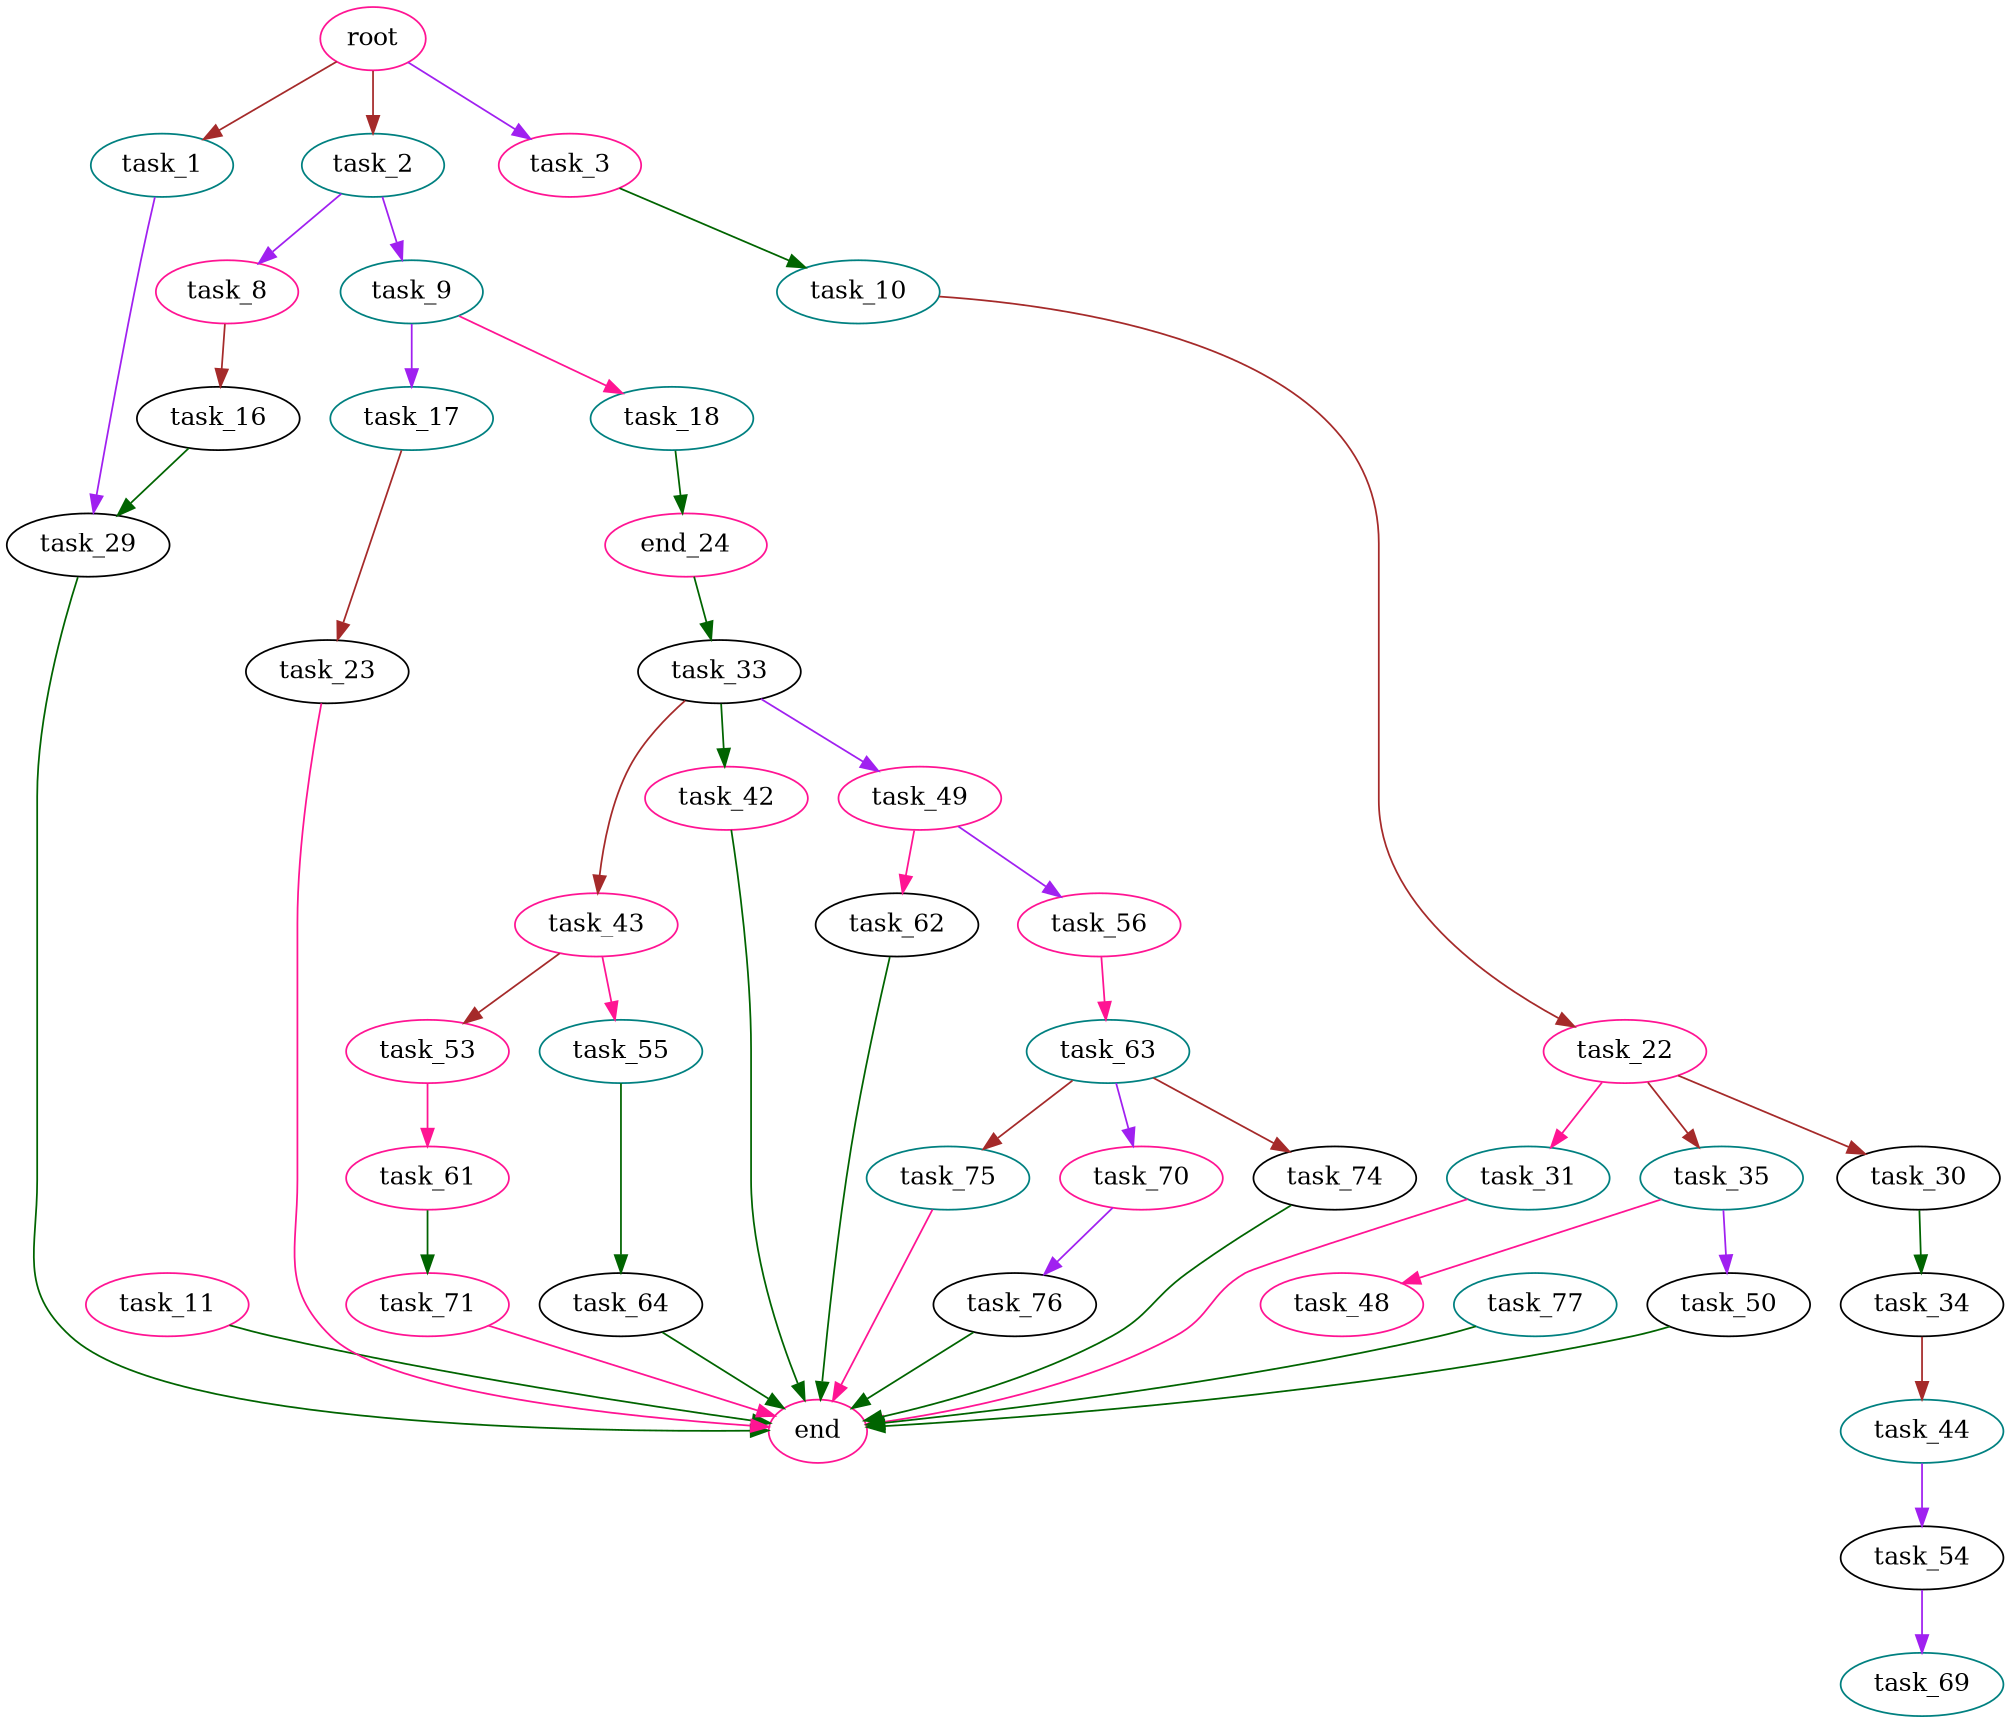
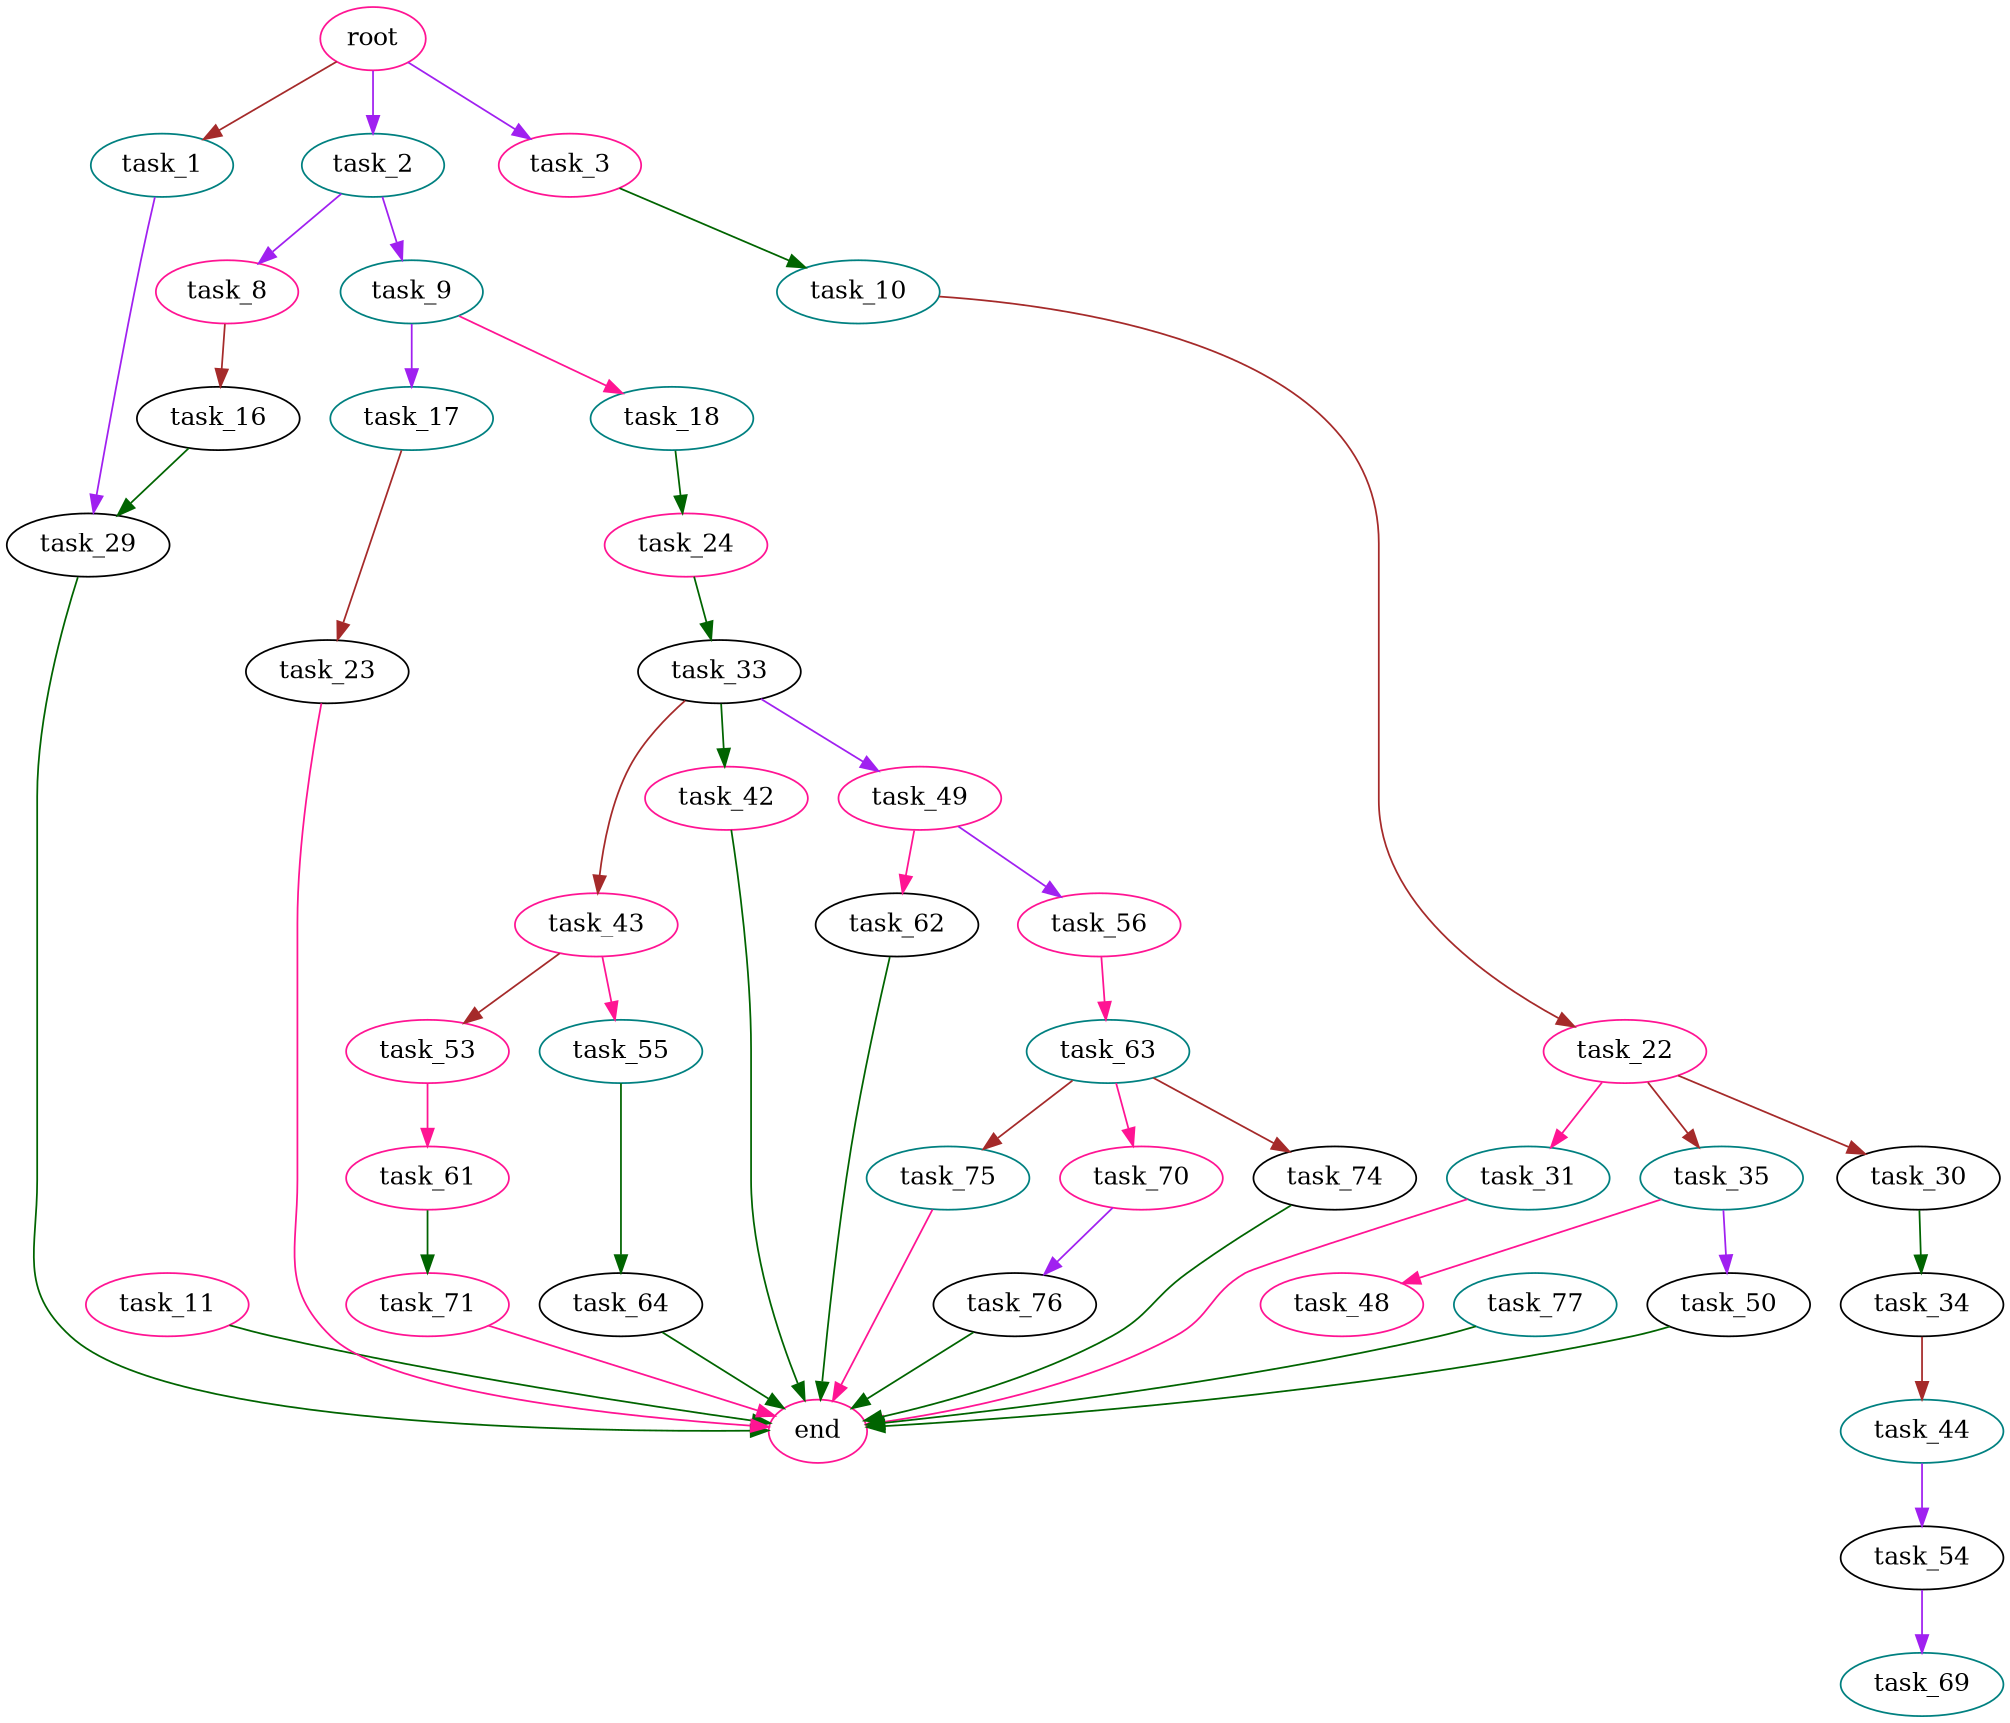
(373, 93) -> (373, 93)
(686, 545) -> (686, 545)
(1122, 1106) -> (1122, 1106)
